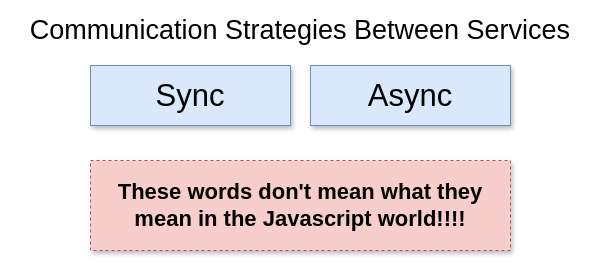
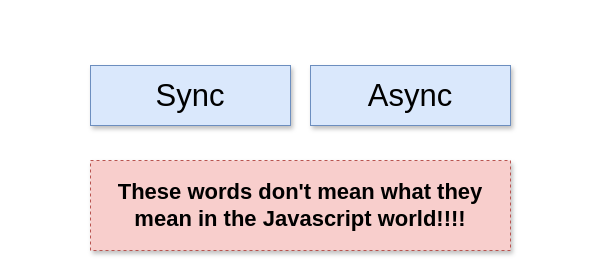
(301, 31) -> none
